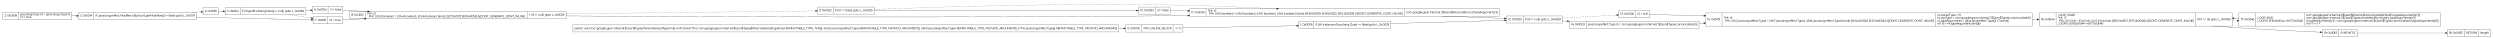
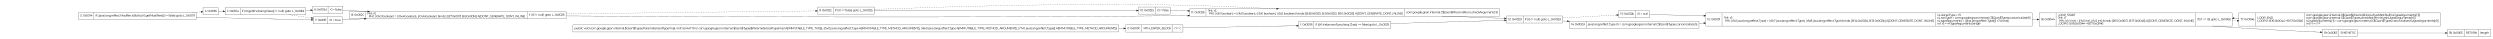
(37, 16) -> none
(1157, 28) -> (1157, 28)
